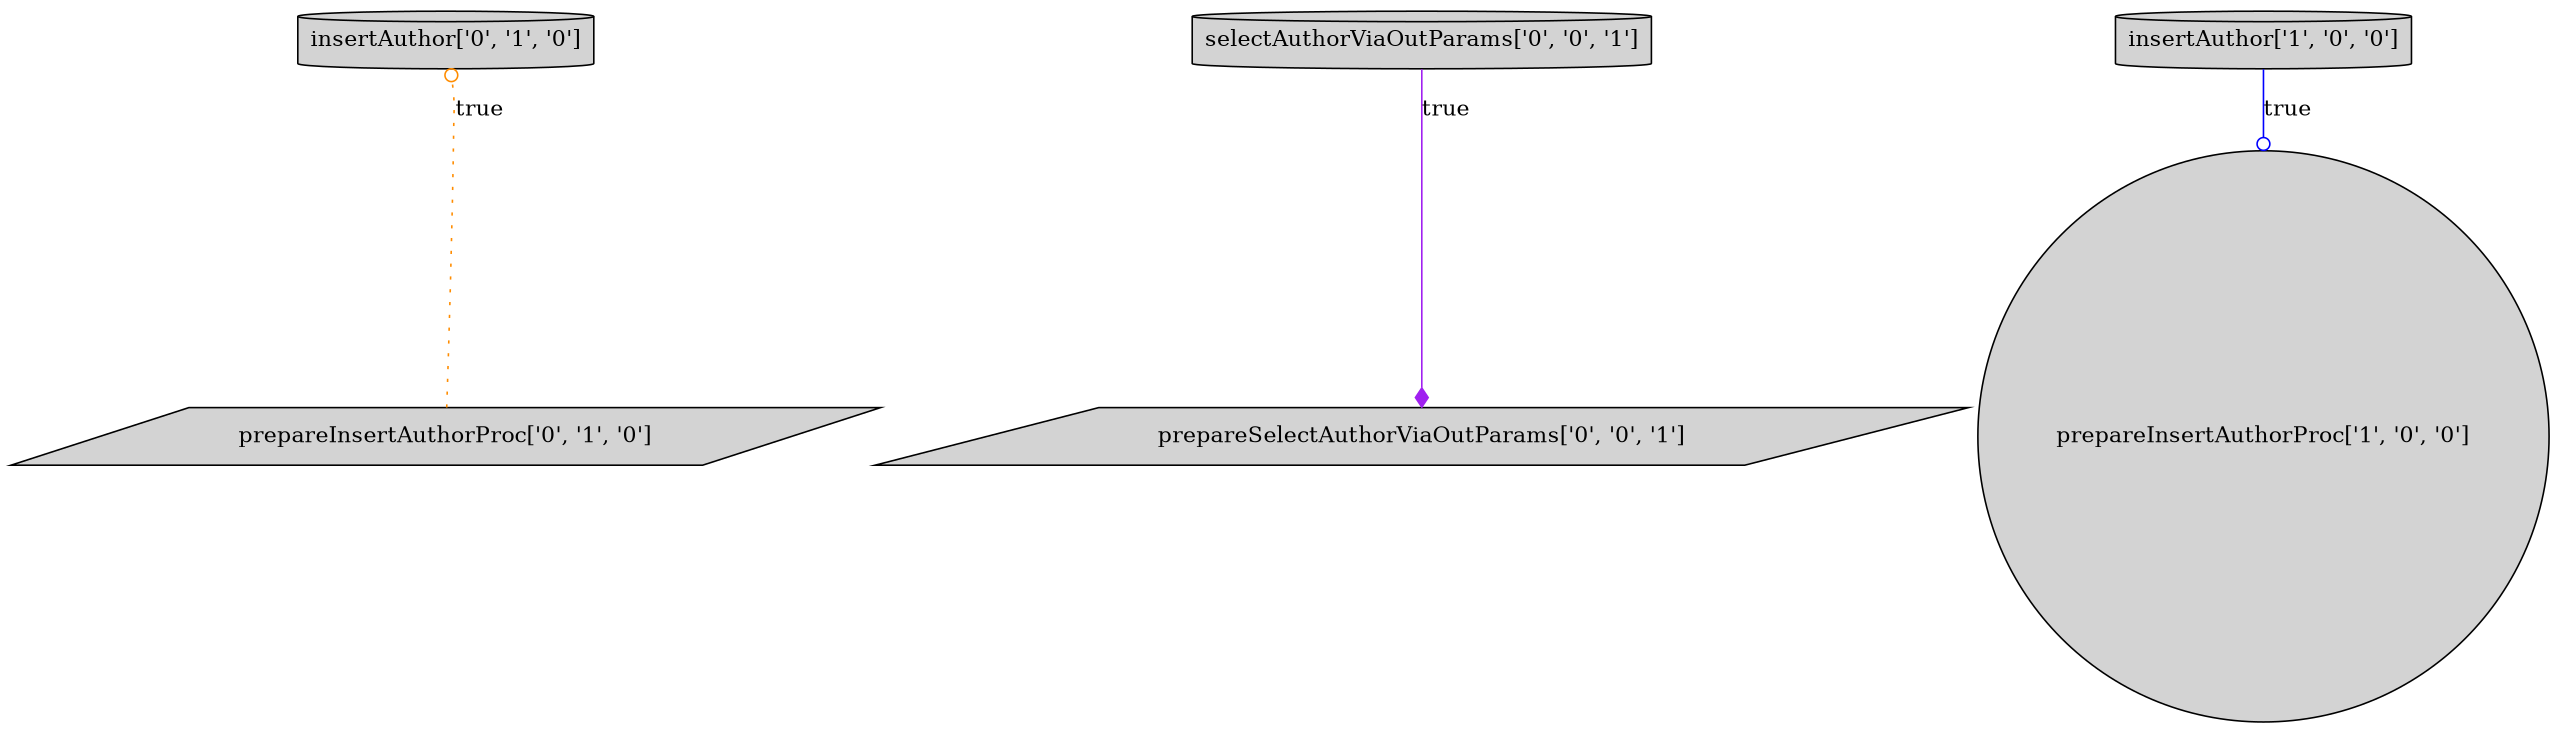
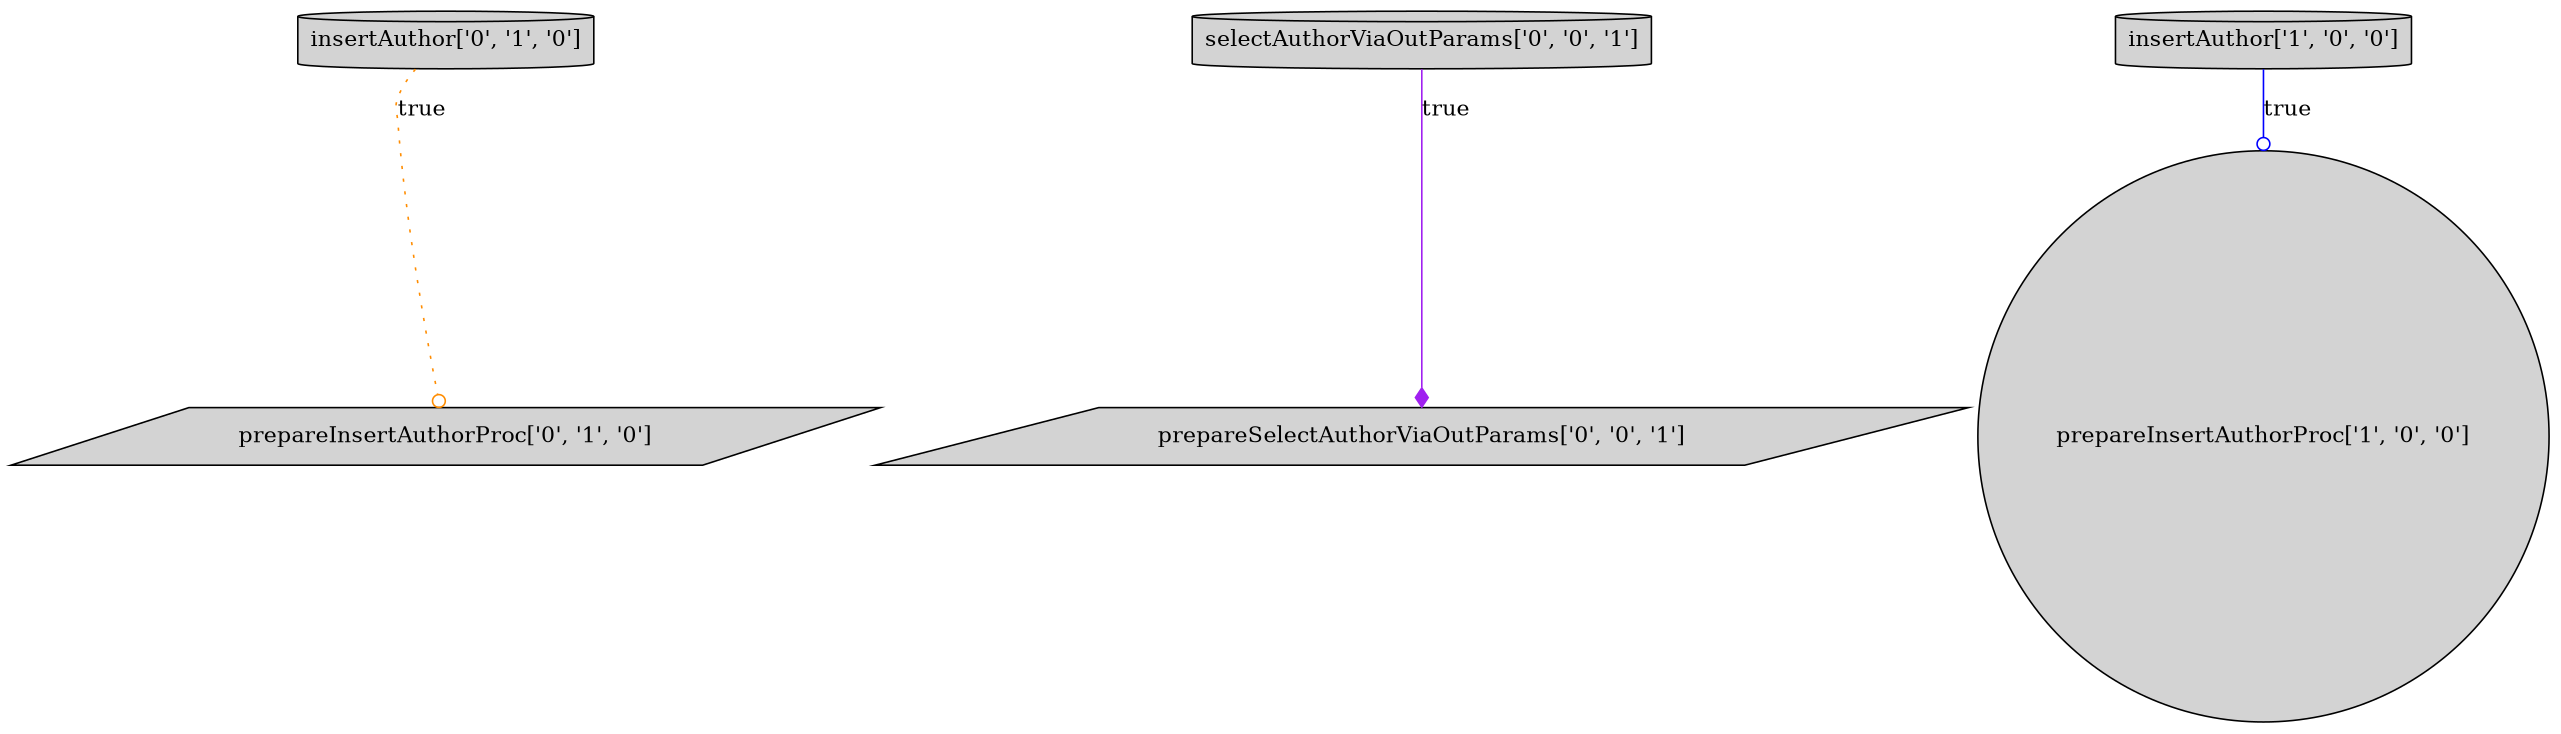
(451, 245) -> (410, 230)
